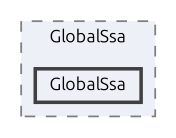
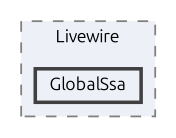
(88, 38) -> (88, 38)
